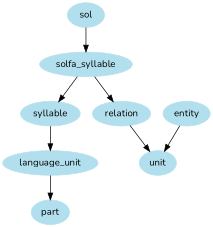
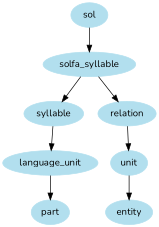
(174, 136) -> (129, 184)
